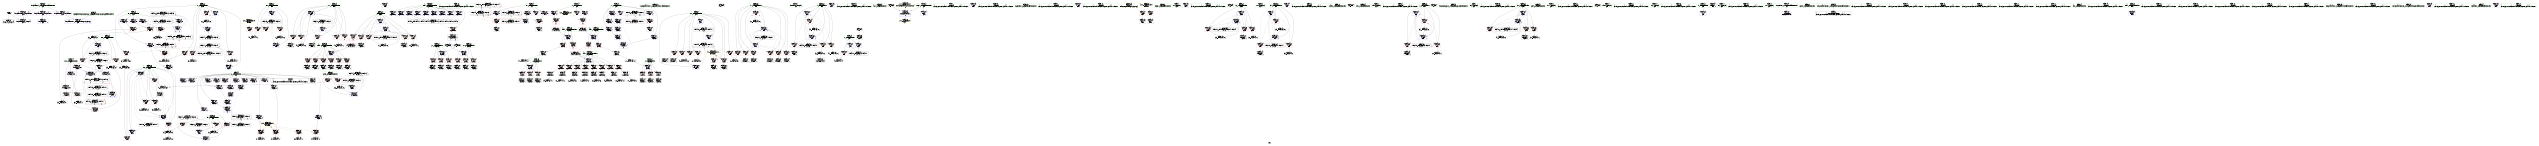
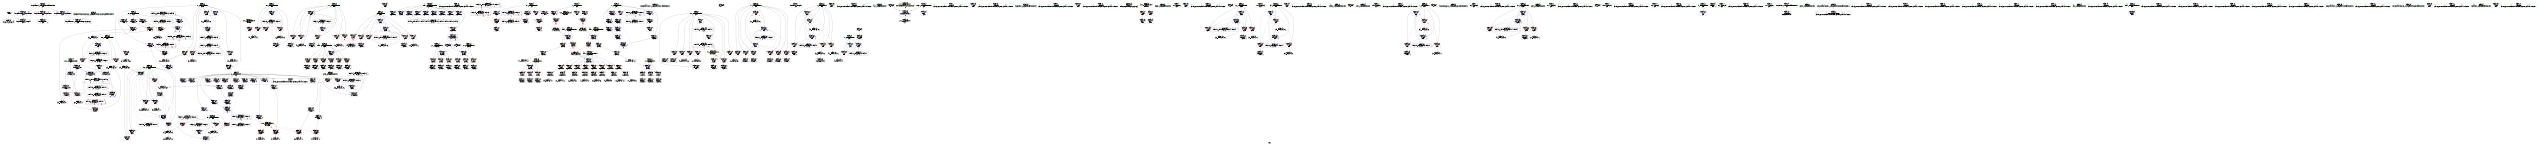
(401, 15) -> (401, 15)
none -> (311, 110)
